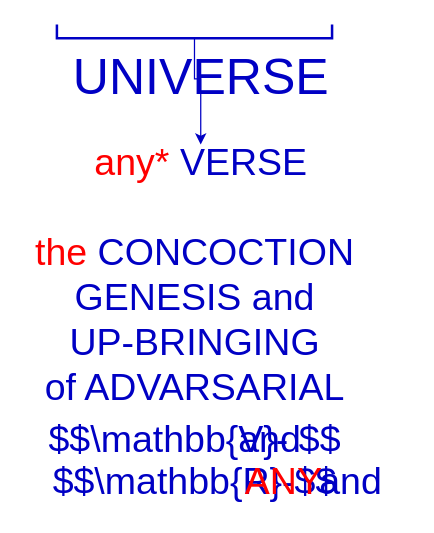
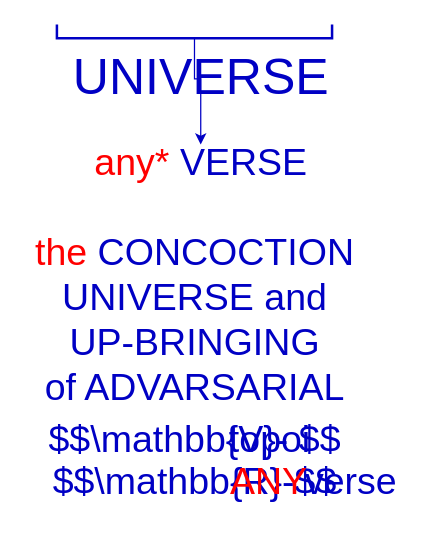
(195, 319) -> (195, 319)
(270, 438) -> (270, 438)
(314, 481) -> (314, 481)
